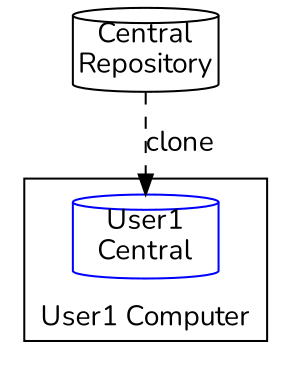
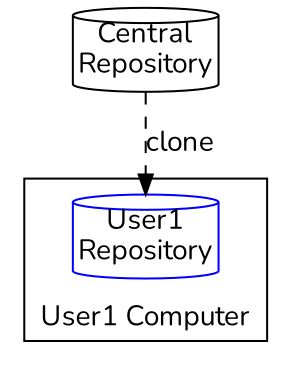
(146, 237) -> (146, 237)
